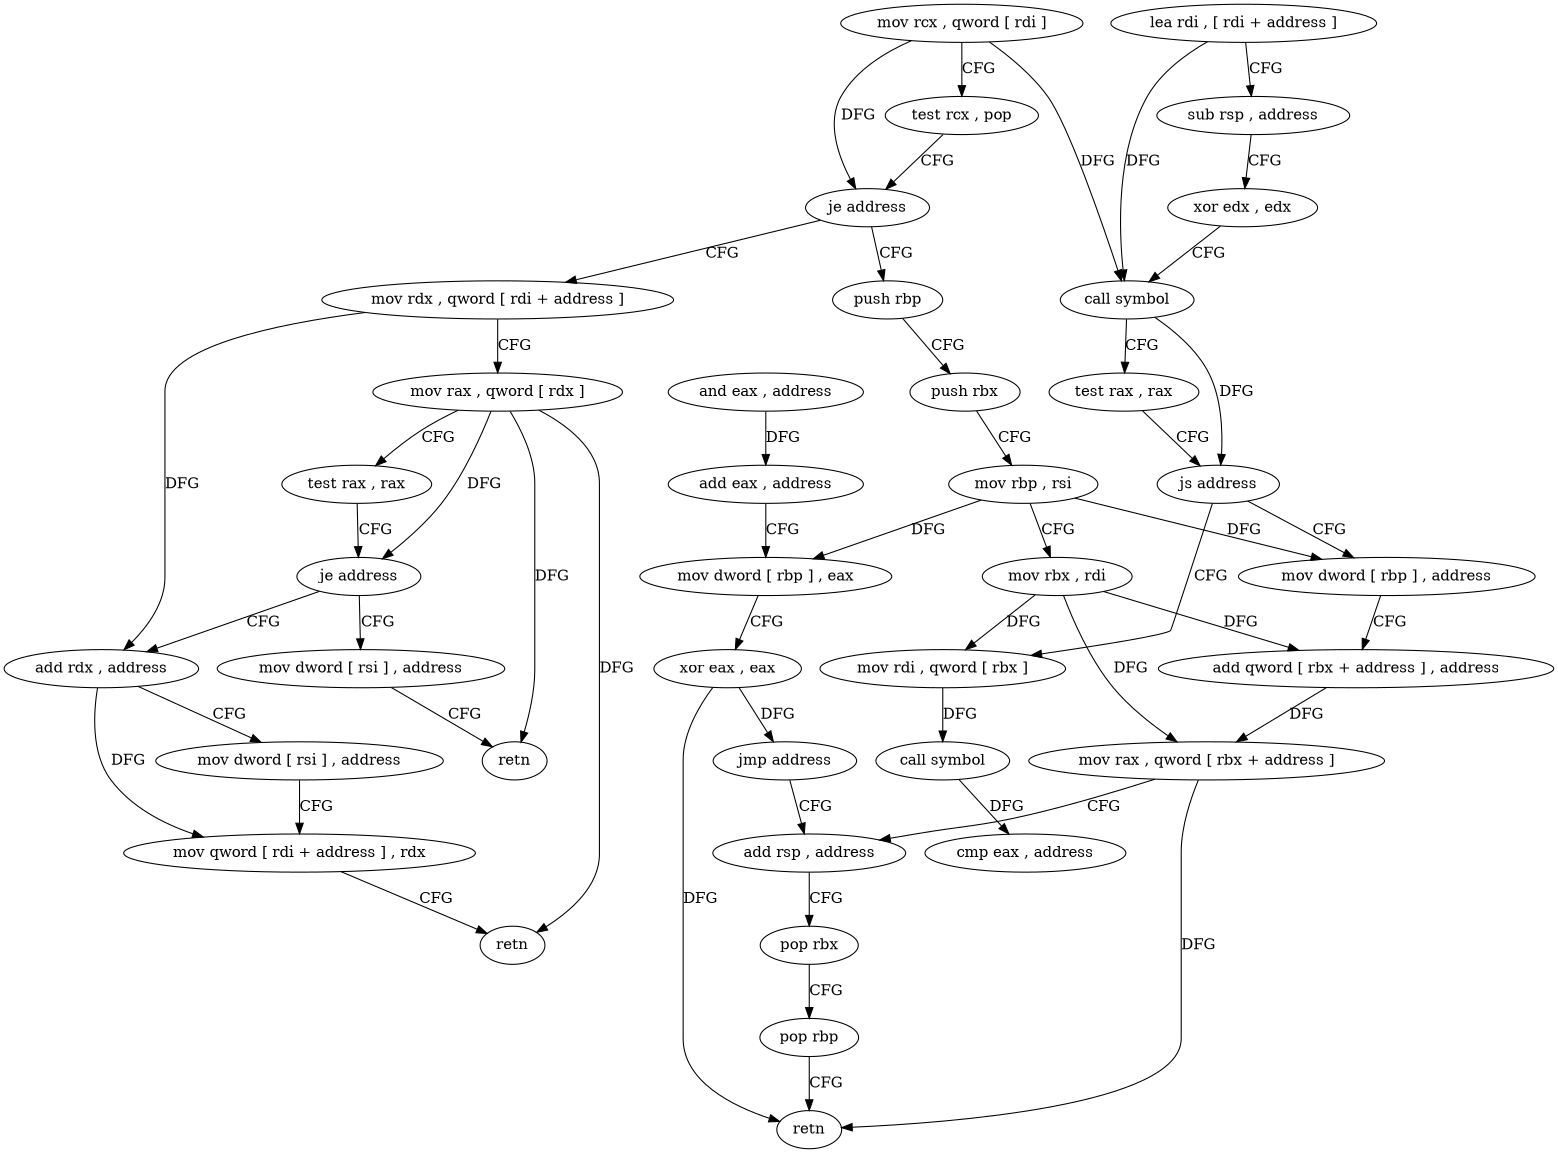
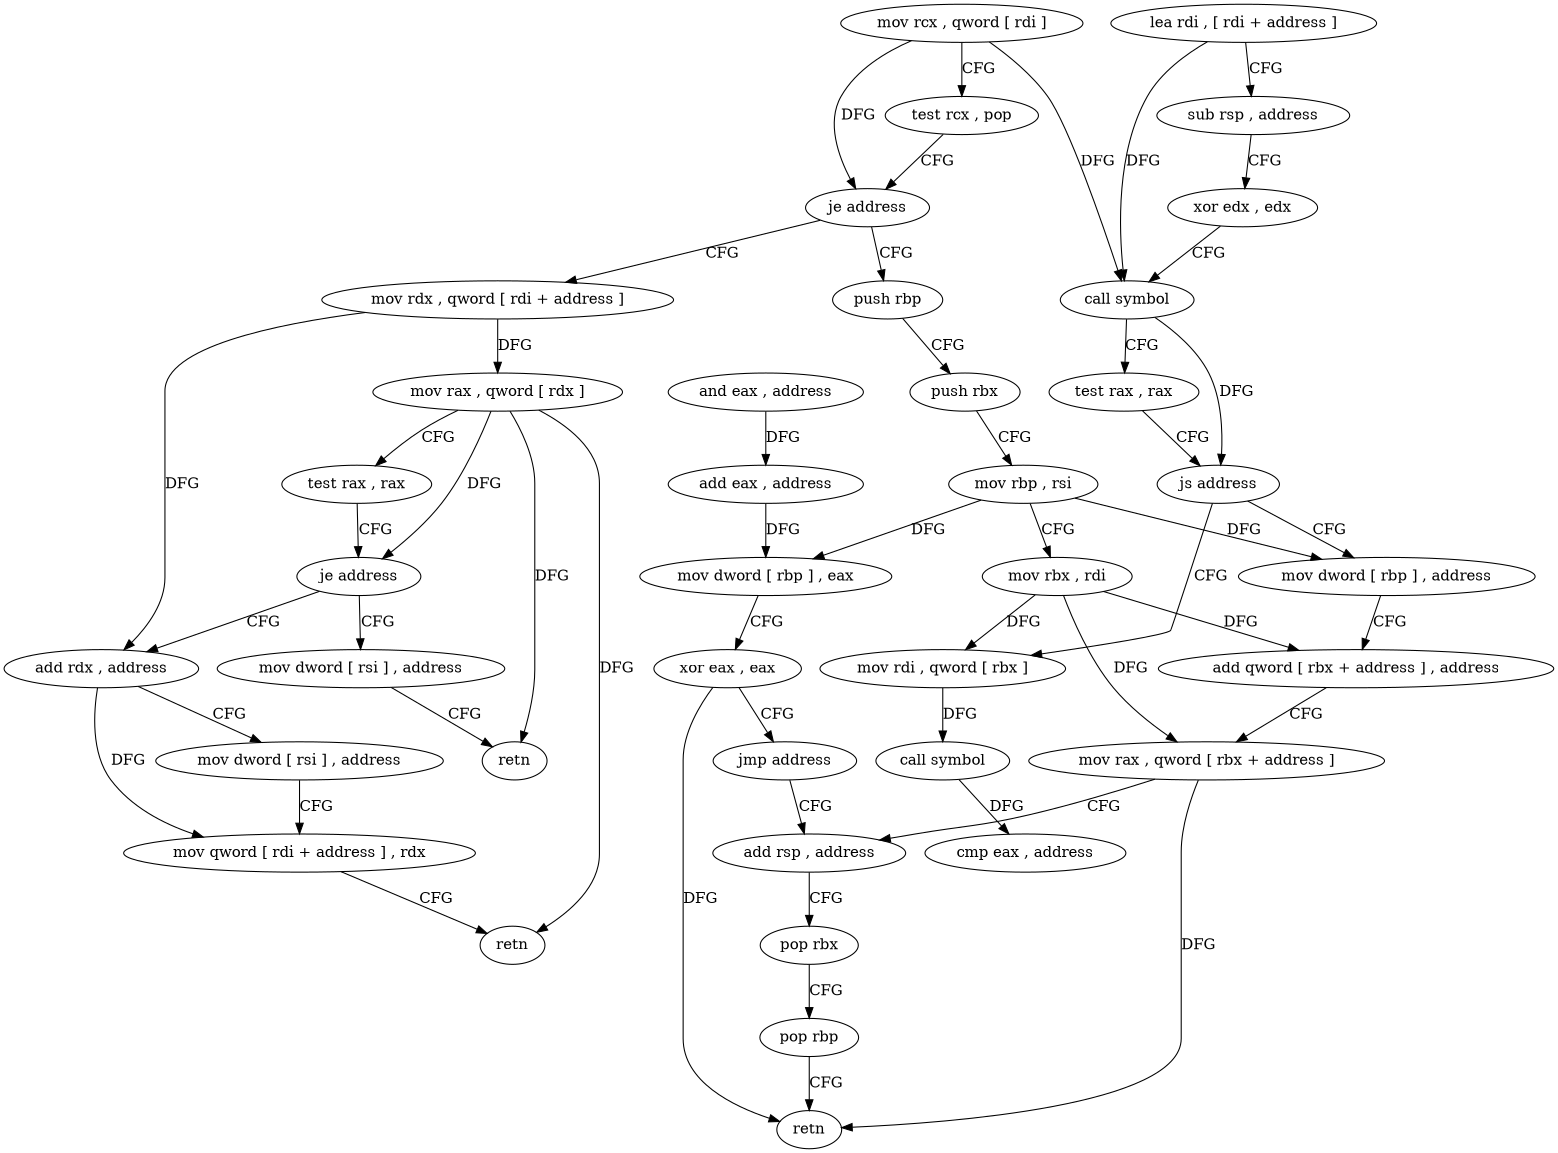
(515, 346) -> (515, 346)
(783, 530) -> (783, 530)
(778, 715) -> (777, 715)
(1307, 715) -> (1306, 715)
